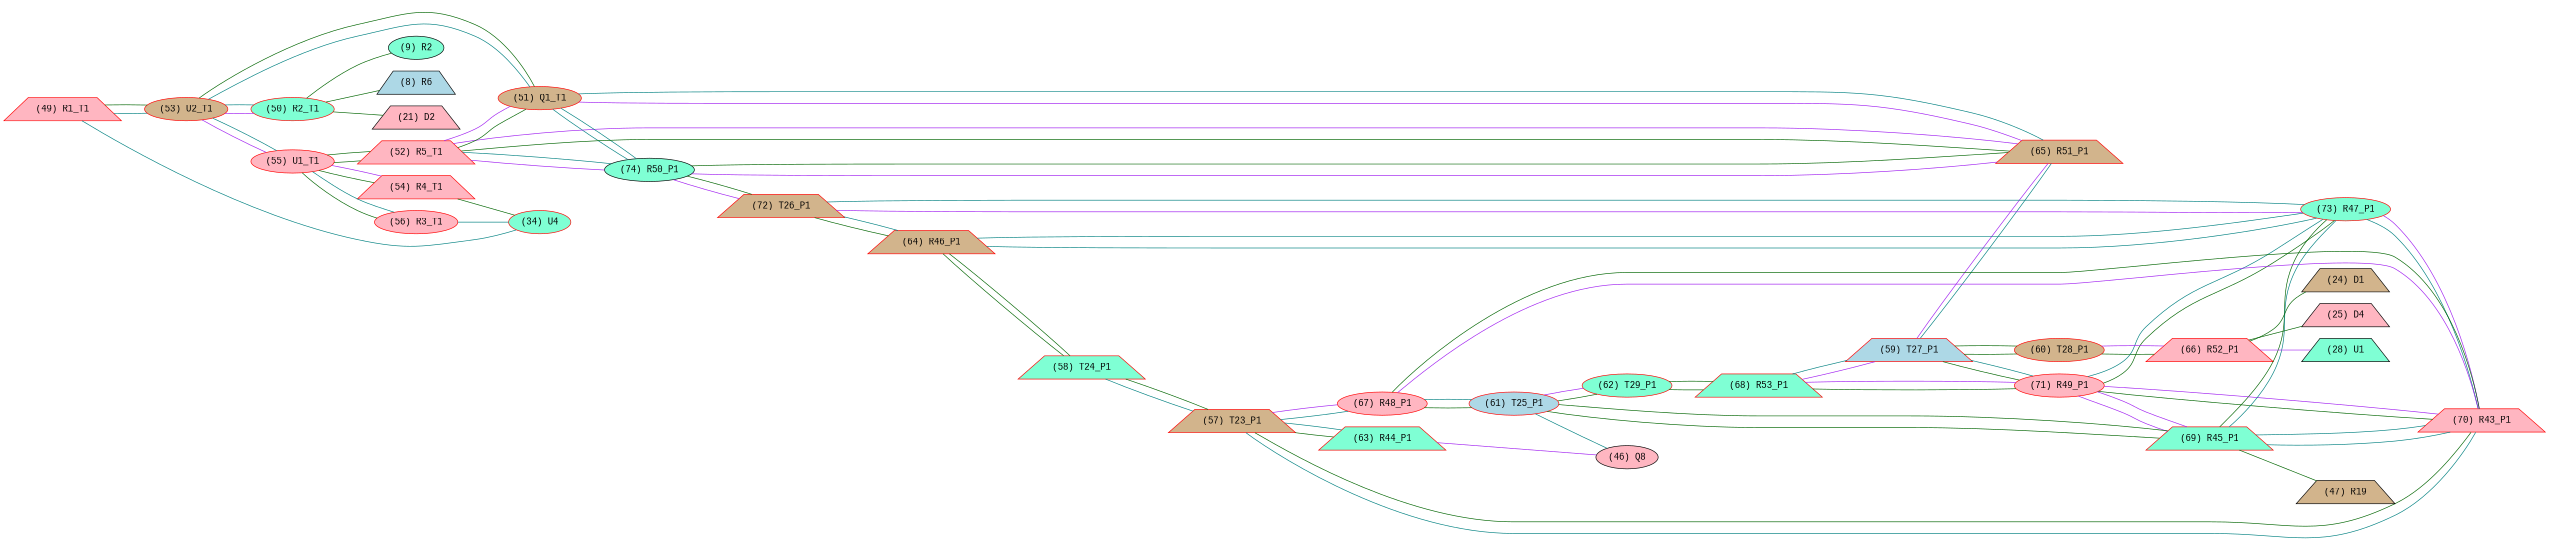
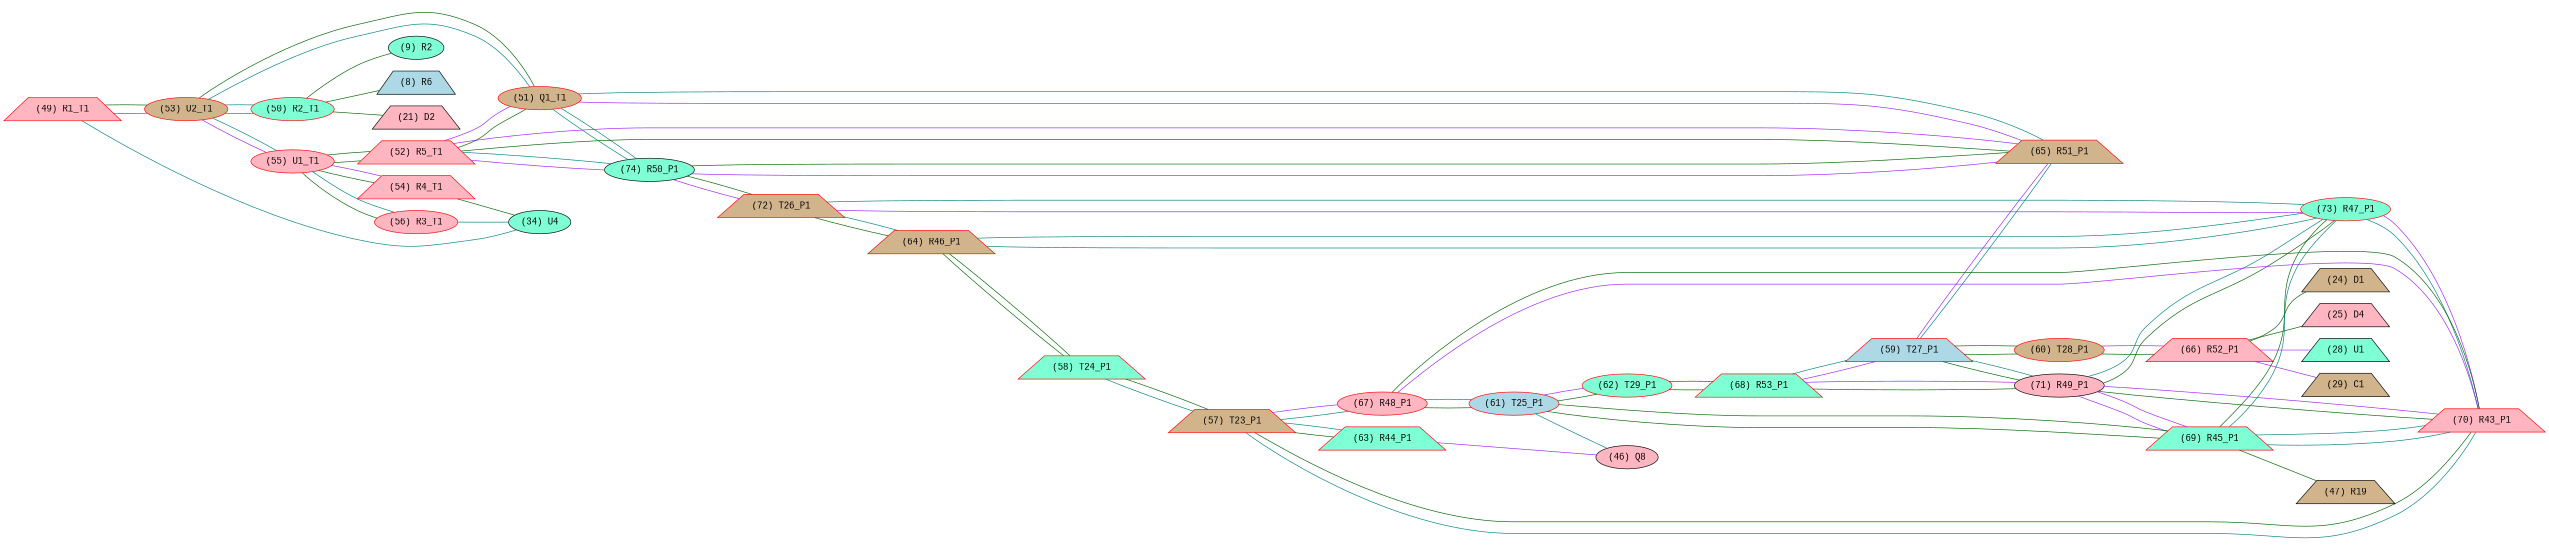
(540, 222) -> (540, 222)
none -> (2346, 385)
(2059, 386) -> (2059, 386)
